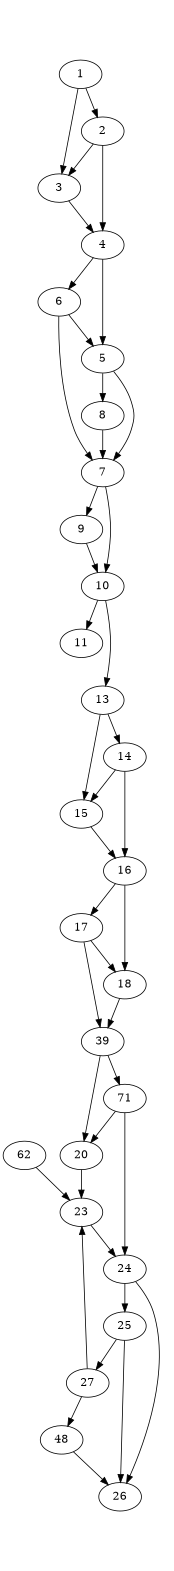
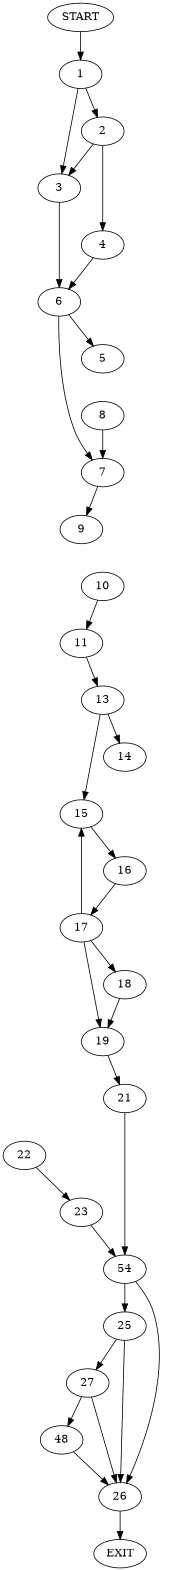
none -> (81, 17)
(79, 213) -> (59, 241)
(103, 298) -> none
(103, 383) -> none
(134, 412) -> none
(111, 526) -> none
(91, 554) -> none
(111, 639) -> (91, 668)
(106, 782) -> (81, 875)
(125, 810) -> none
(125, 924) -> none
(103, 1042) -> (103, 1042)
(125, 1098) -> (125, 1098)
(24, 1155) -> (24, 1155)
(81, 1155) -> none
(125, 1269) -> (125, 1269)
(85, 1302) -> (103, 1436)
none -> (120, 1554)
